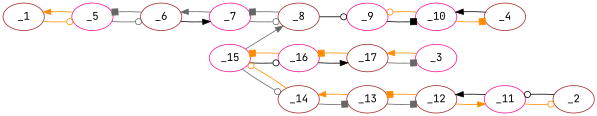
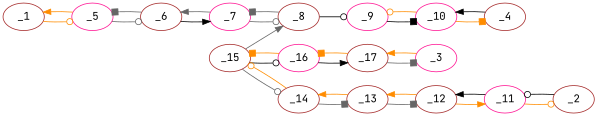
(230, 58) -> (230, 58)
(406, 94) -> (406, 94)
